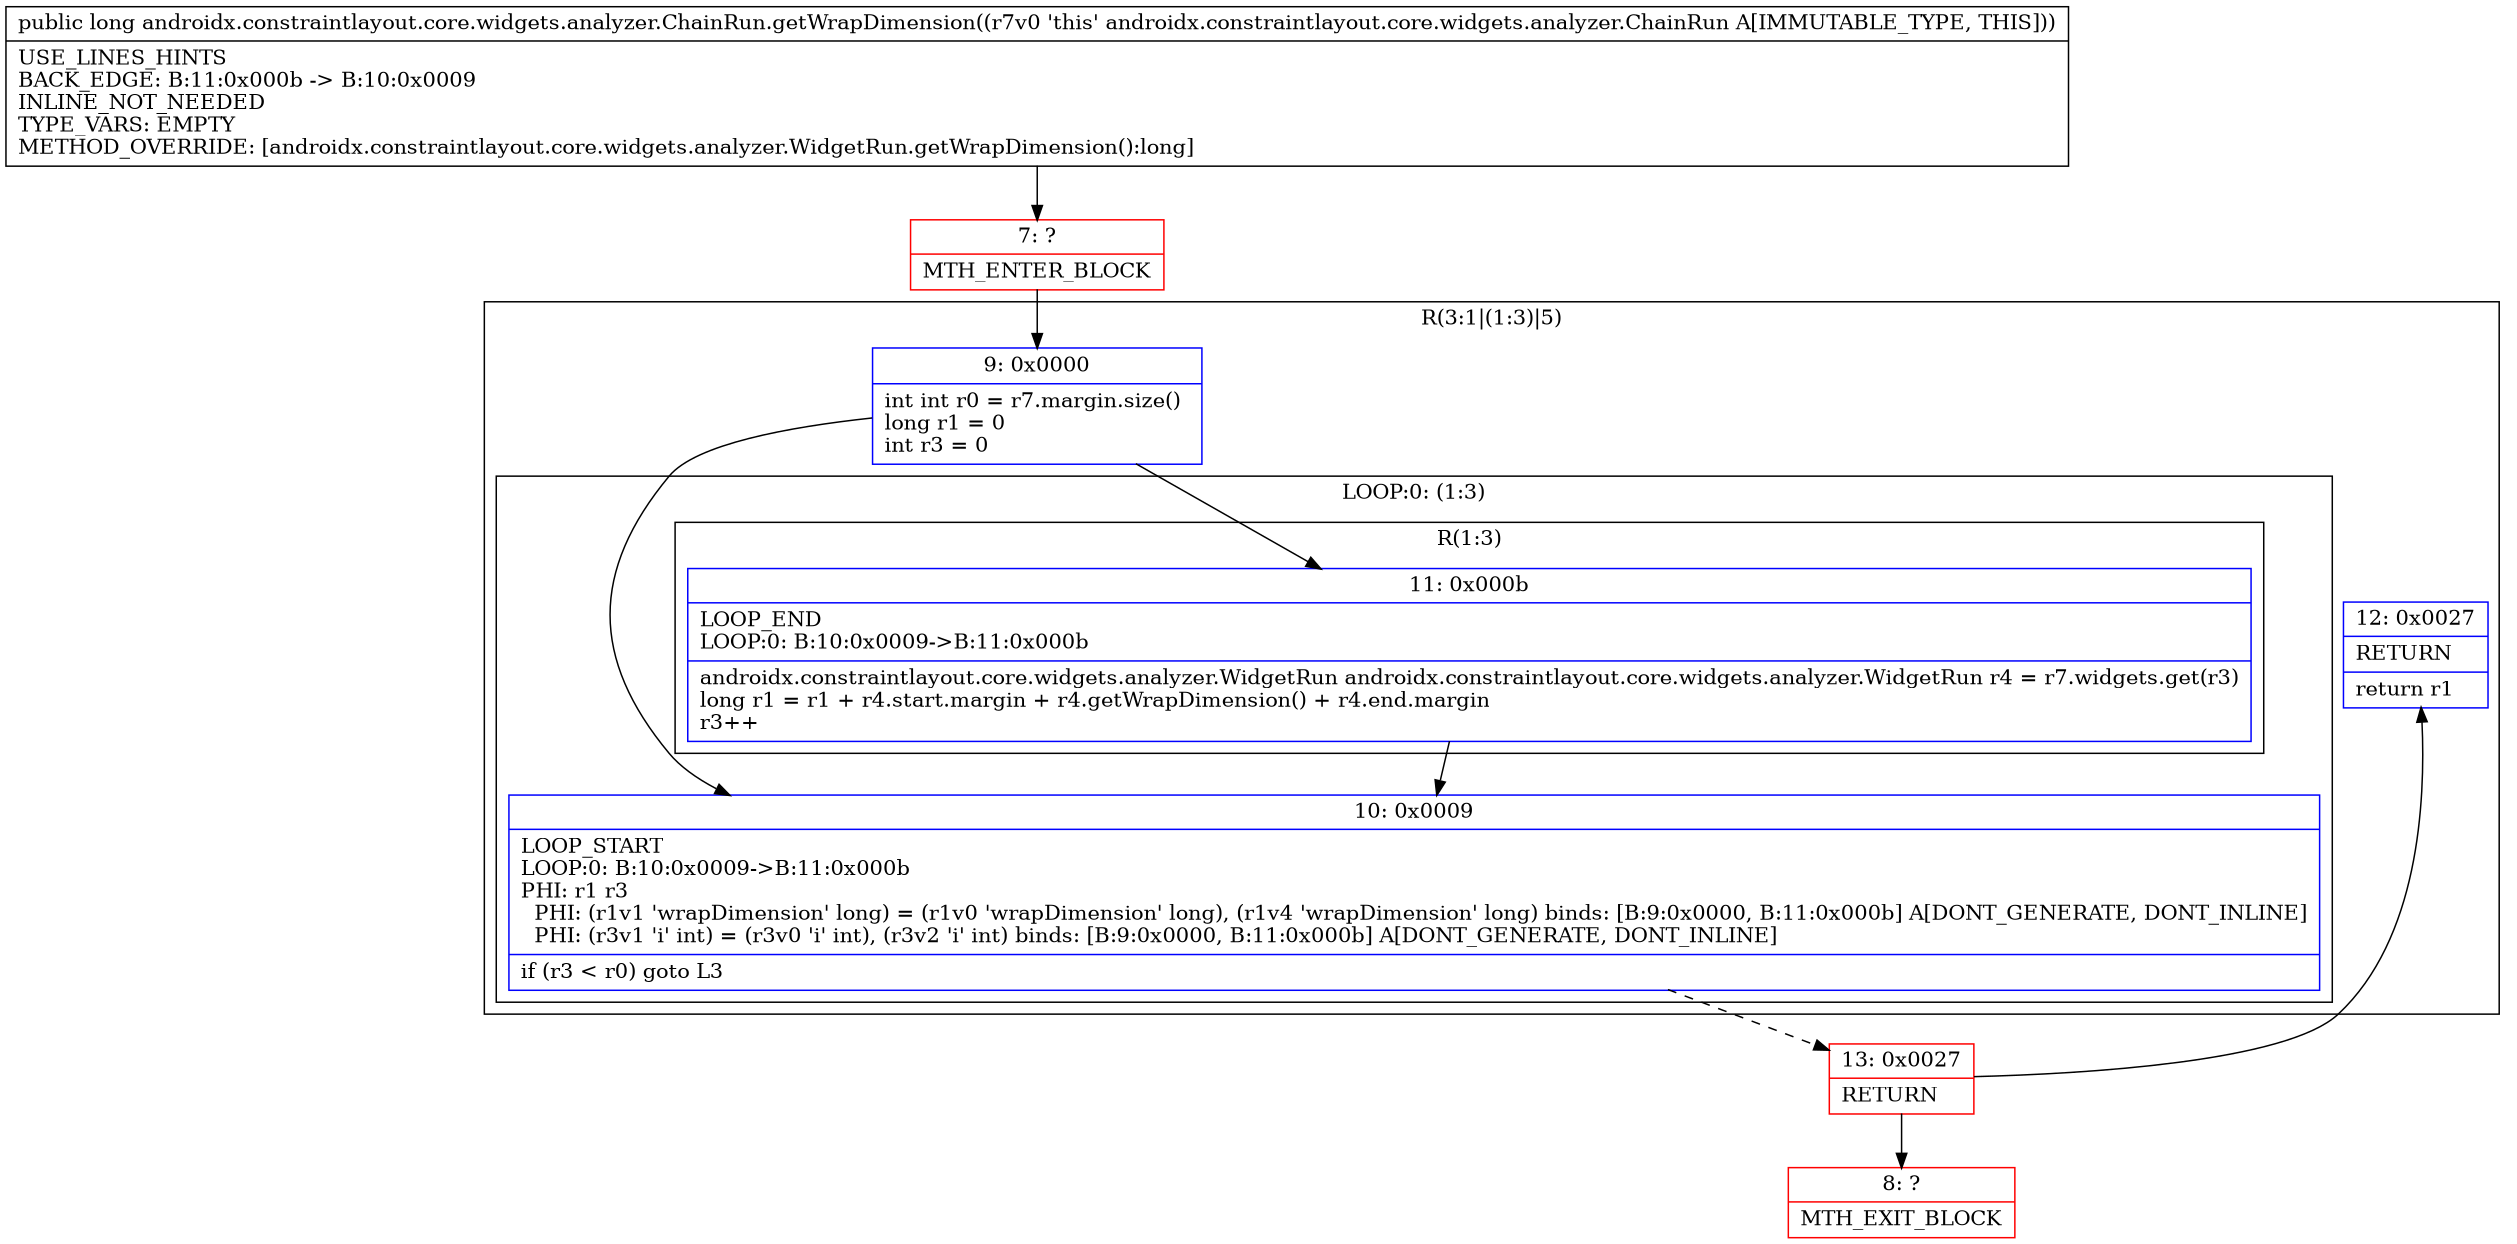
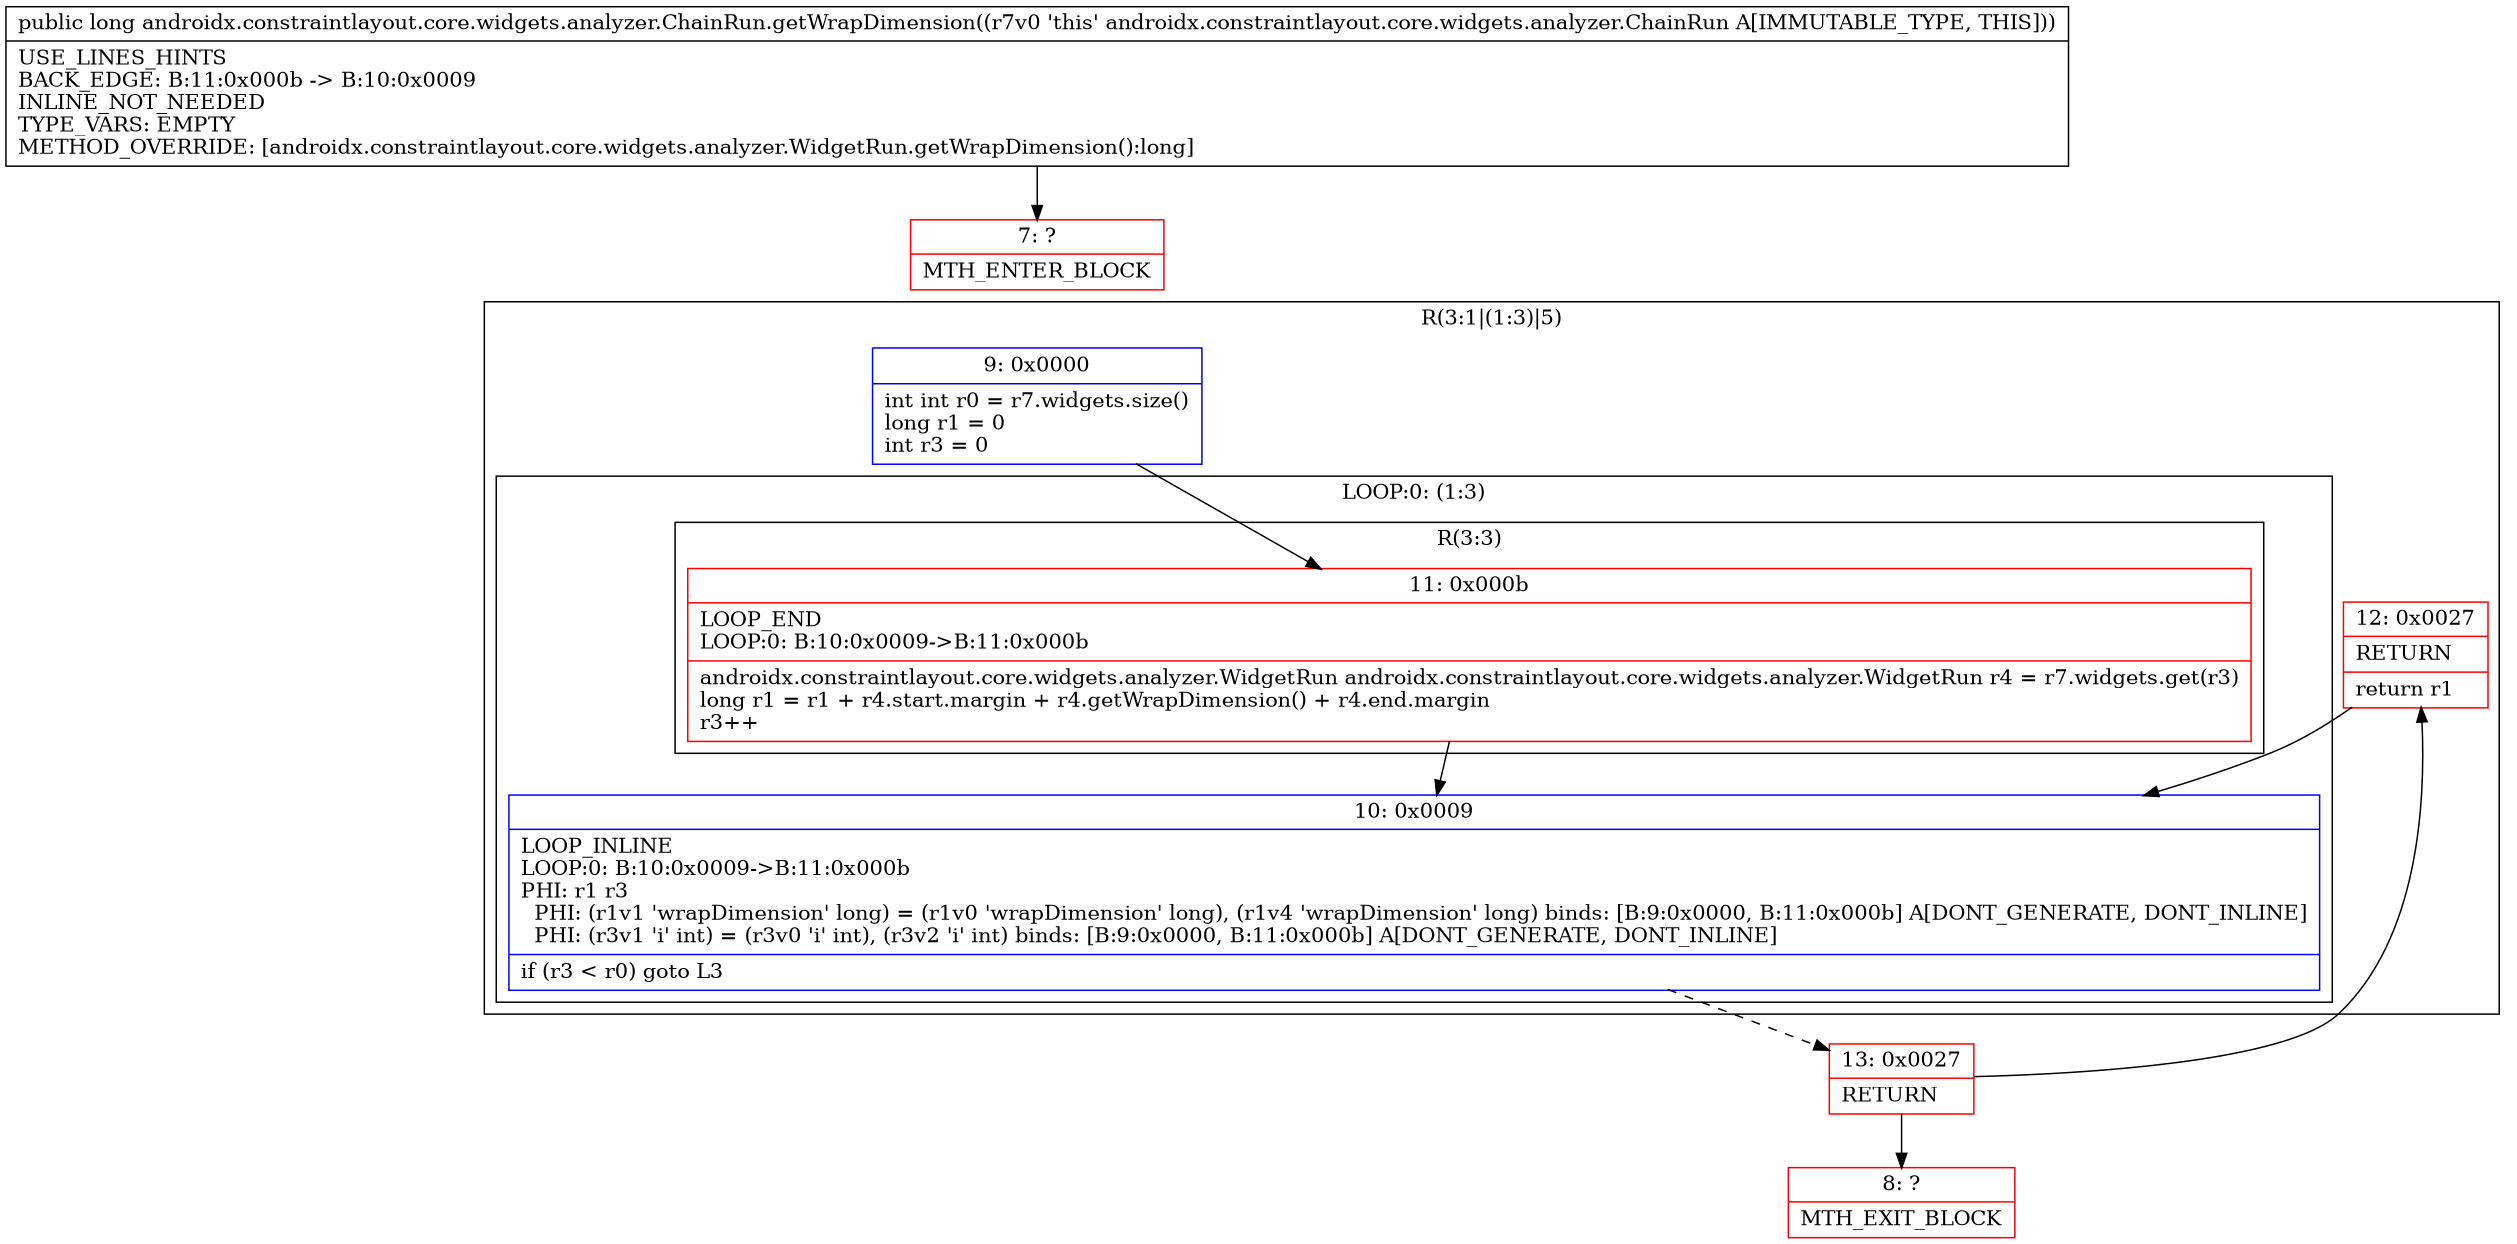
(1037, 311) -> none
(1033, 401) -> (1037, 401)
(1469, 539) -> (1469, 539)
(628, 540) -> (2274, 752)
(1469, 655) -> (1469, 655)
(2416, 655) -> (2416, 655)
(592, 846) -> (598, 846)
